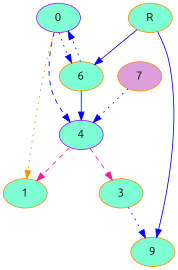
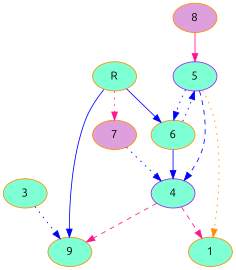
(58, 18) -> (195, 76)
none -> (195, 18)
none -> (115, 102)
(99, 161) -> (125, 221)
